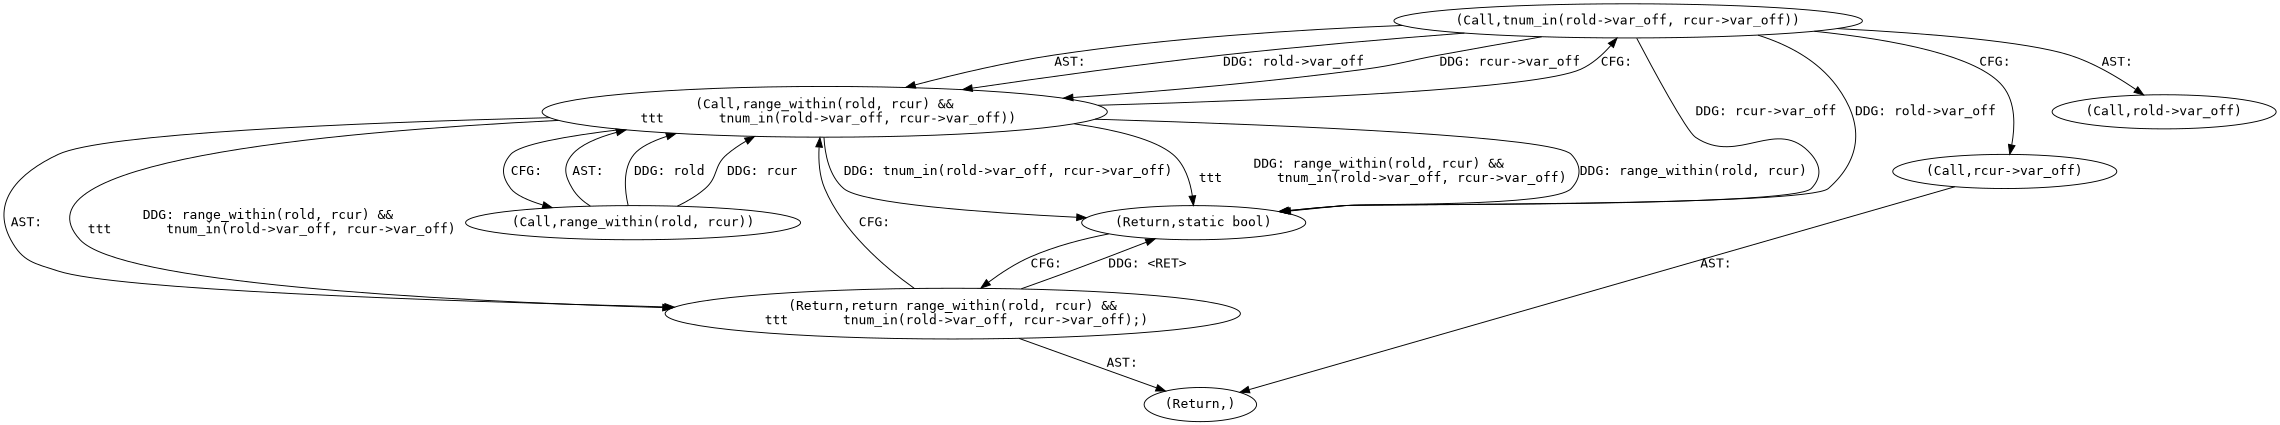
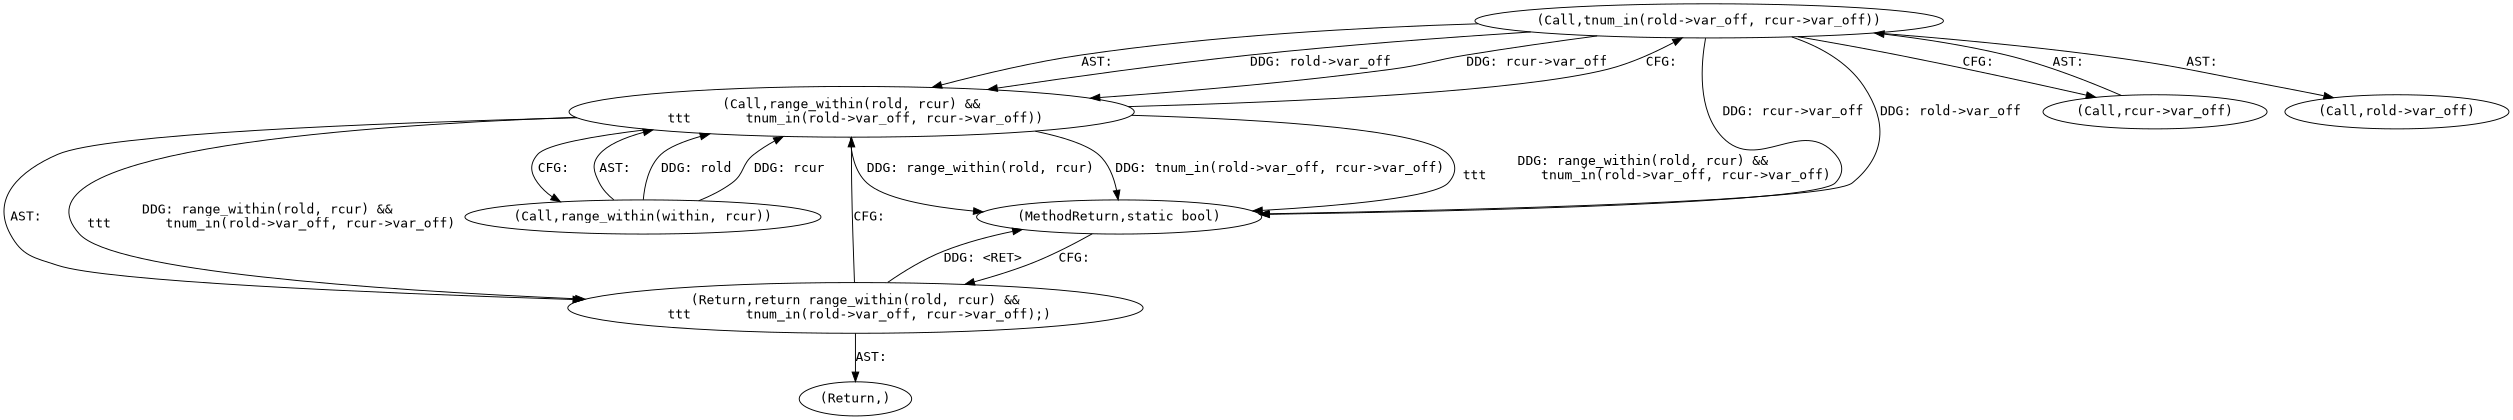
(633, 223) -> (643, 217)
(1194, 223) -> (1119, 217)
(1602, 288) -> (2005, 55)
